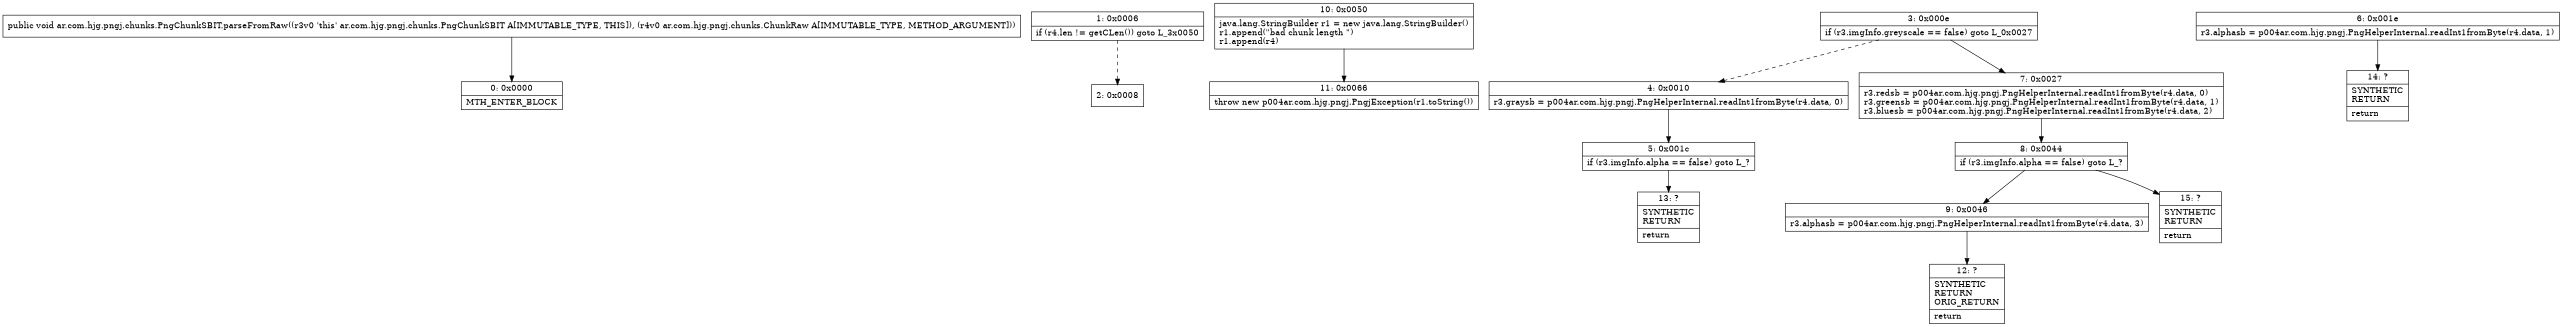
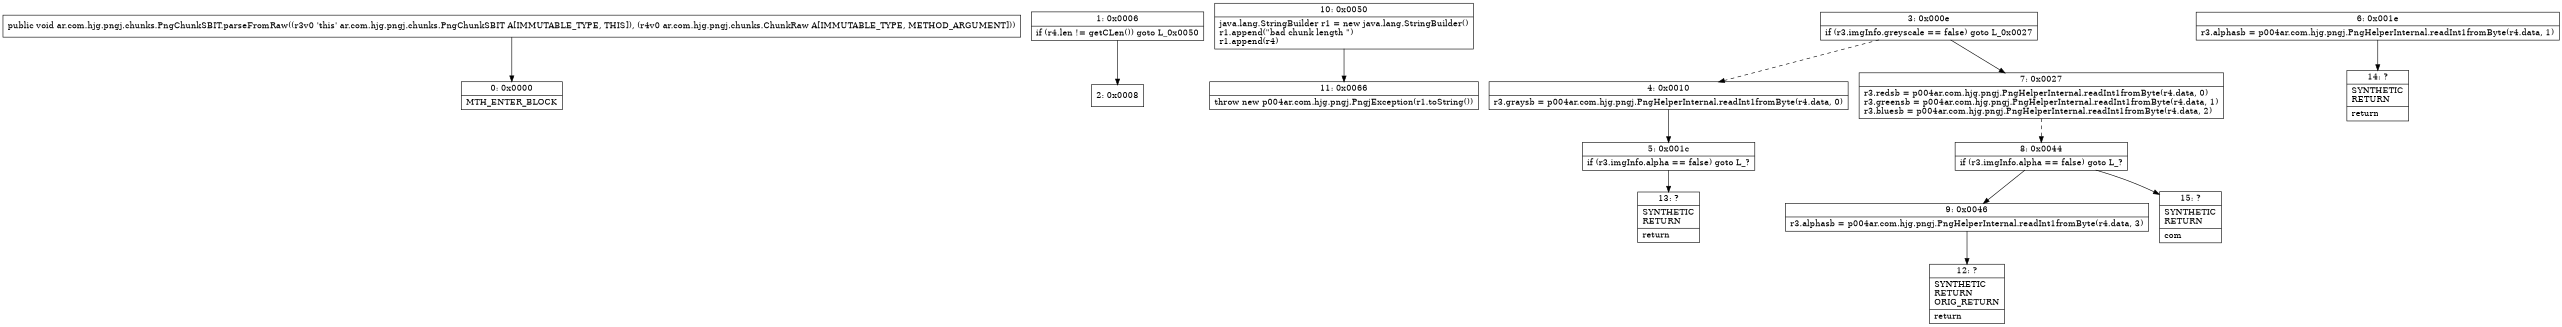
(1118, 33) -> (1118, 33)
(1118, 60) -> (1118, 60)
(2041, 128) -> (2041, 128)
(2178, 235) -> (2173, 235)
